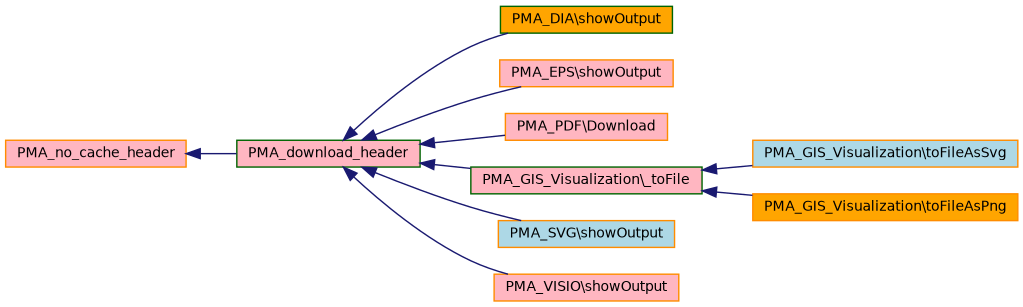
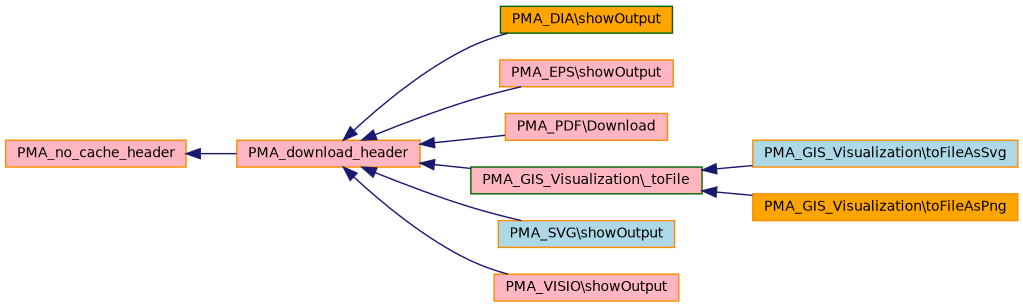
(328, 154) -> (328, 154)
